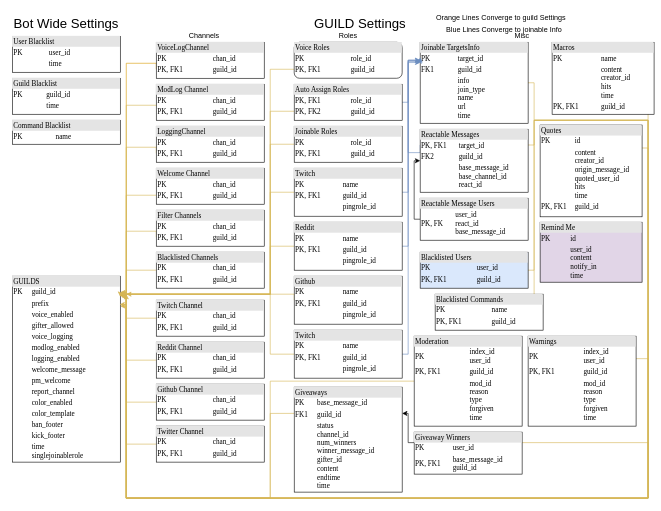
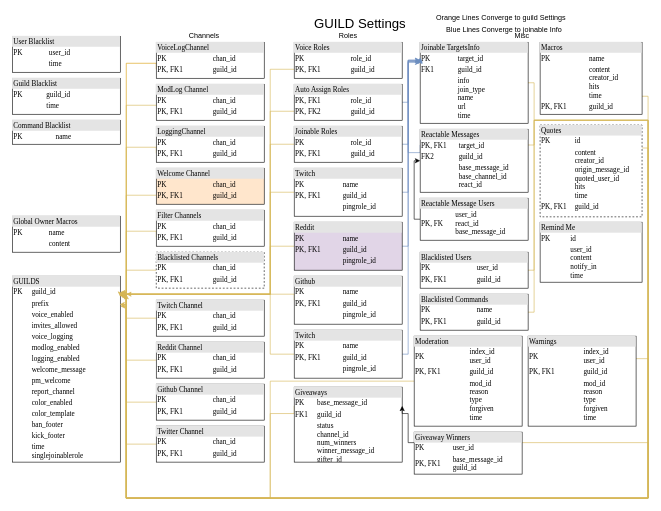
(66, 24) -> none
(348, 60) -> (348, 60)
(603, 78) -> (591, 78)
none -> (404, 144)
(591, 171) -> (591, 171)
(210, 186) -> (210, 186)
none -> (66, 234)
(348, 246) -> (348, 246)
(591, 252) -> (591, 252)
(210, 270) -> (210, 270)
(474, 270) -> (474, 270)
(489, 312) -> (474, 312)
(44, 350) -> (44, 350)
(348, 440) -> (348, 425)
